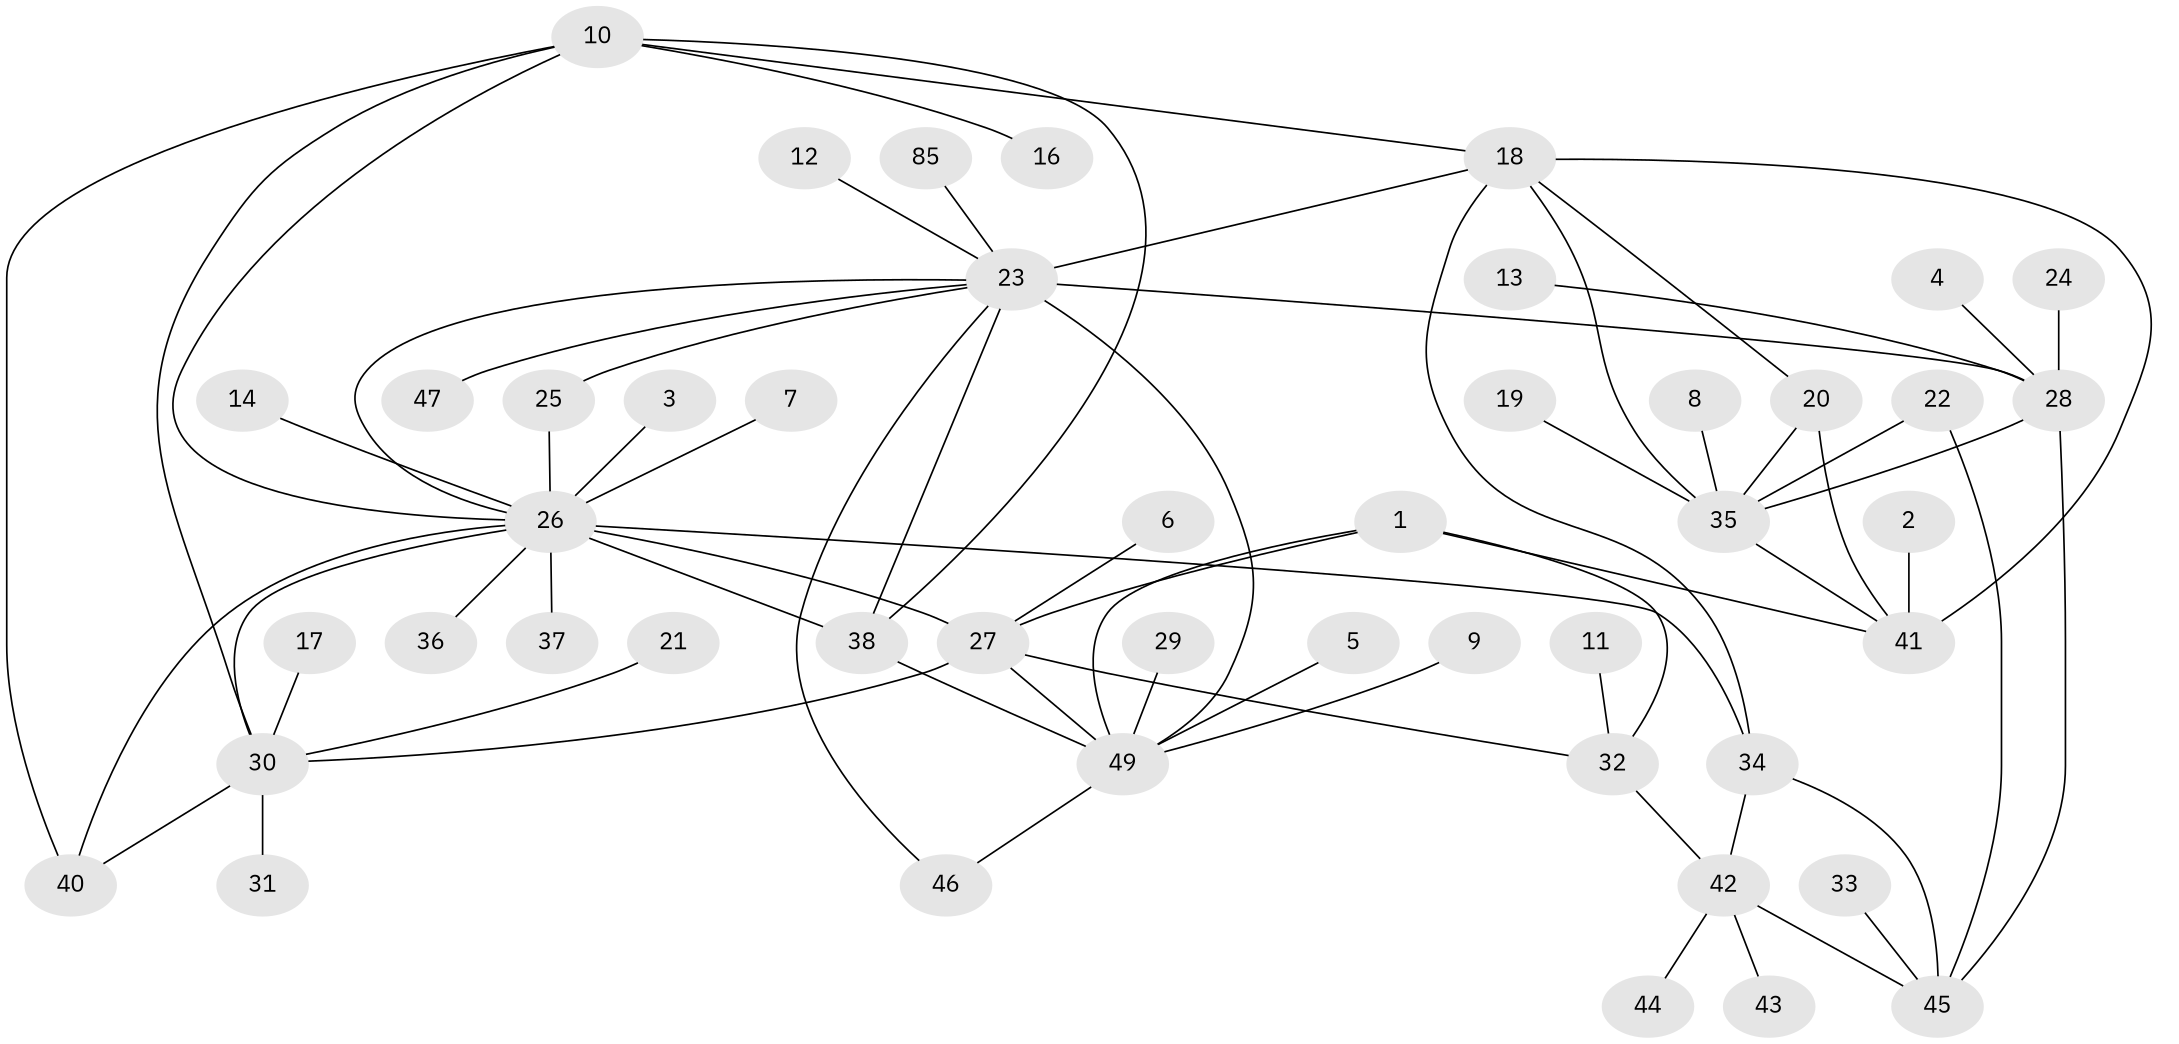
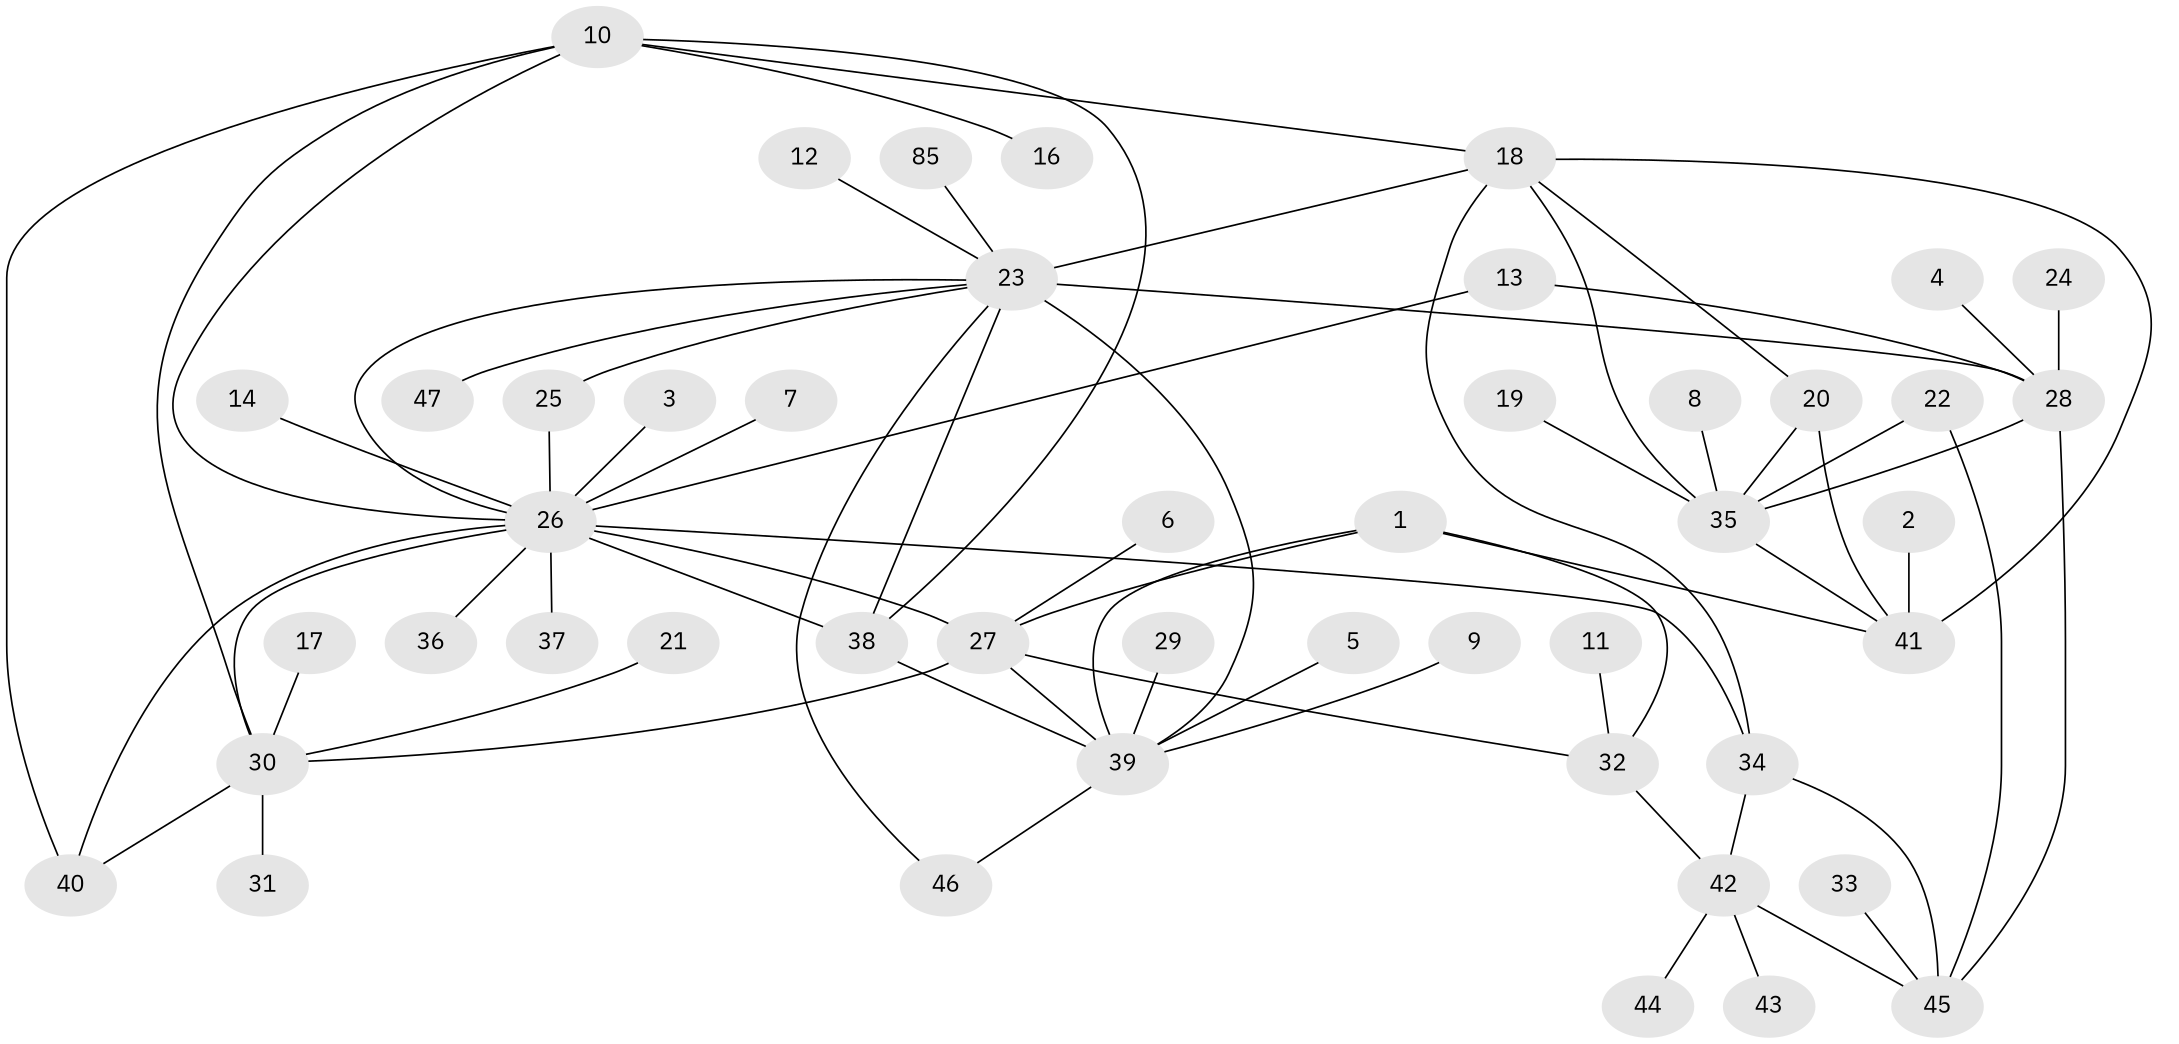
none -> (1030, 401)
(1123, 764) -> (1123, 764)
